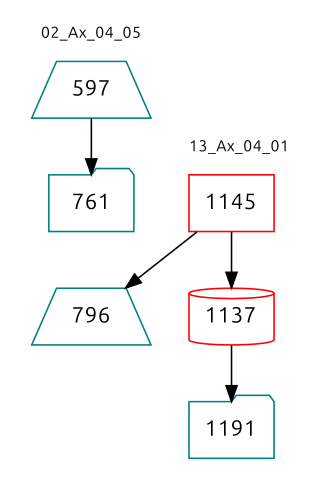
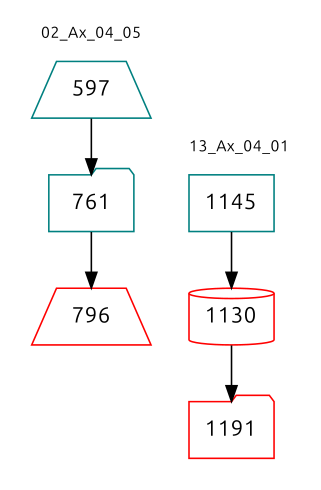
(232, 203) -> (232, 203)
(153, 267) -> (91, 252)
(91, 317) -> (91, 317)
(232, 317) -> (232, 317)
(232, 430) -> (232, 430)
